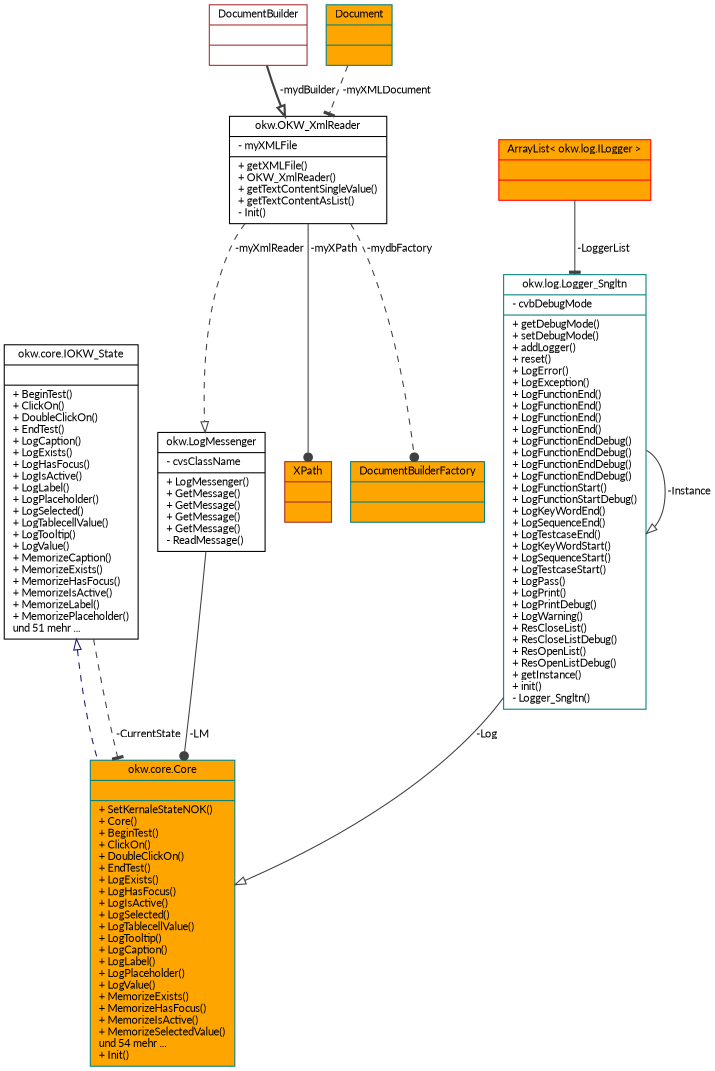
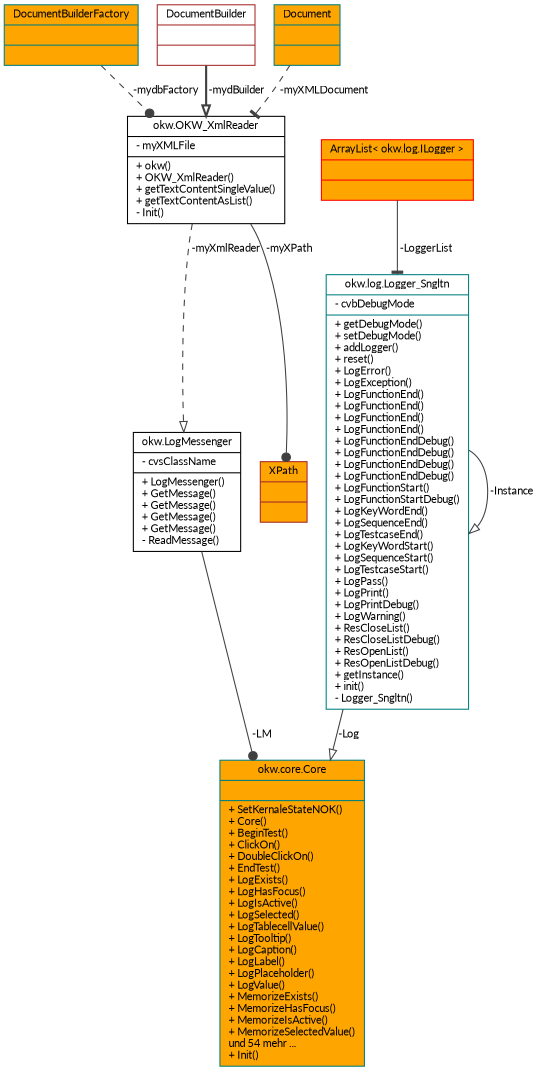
(273, 166) -> (154, 166)
(392, 335) -> (124, 88)
(71, 492) -> none
